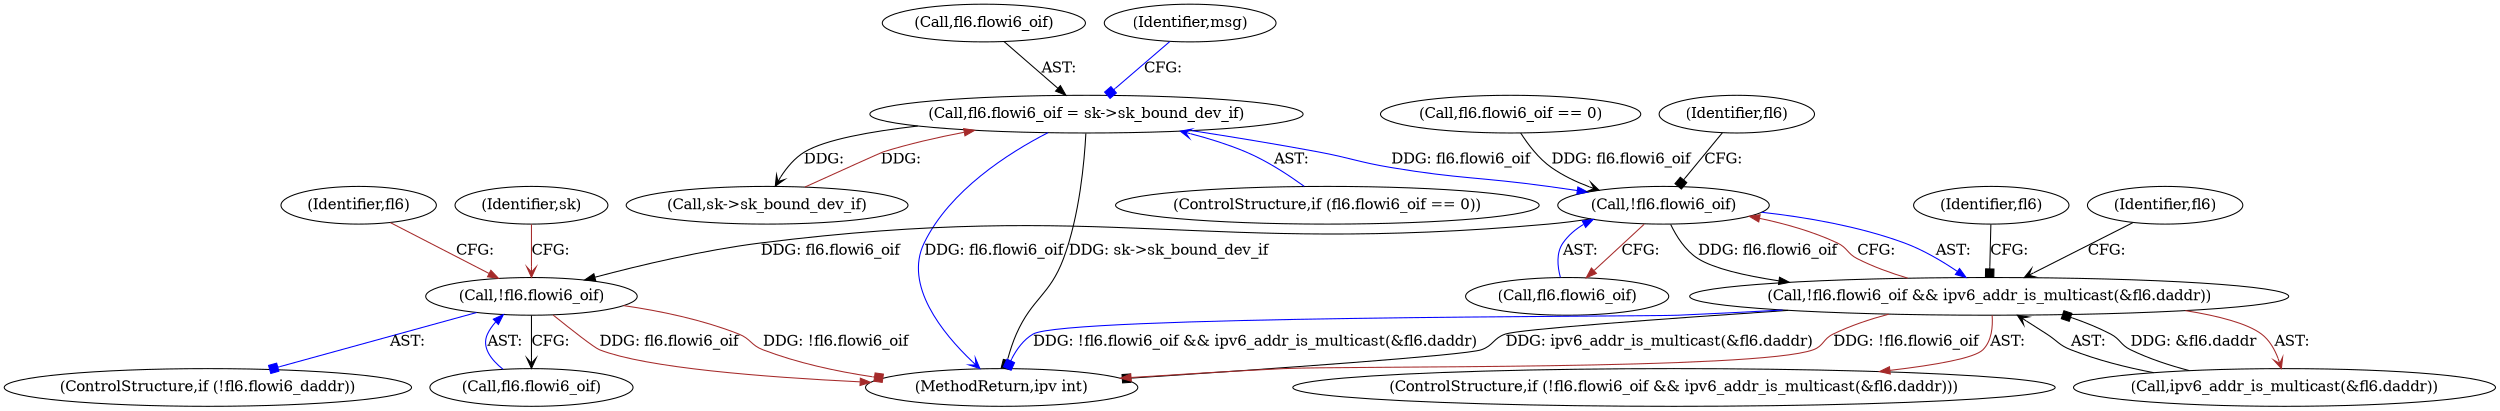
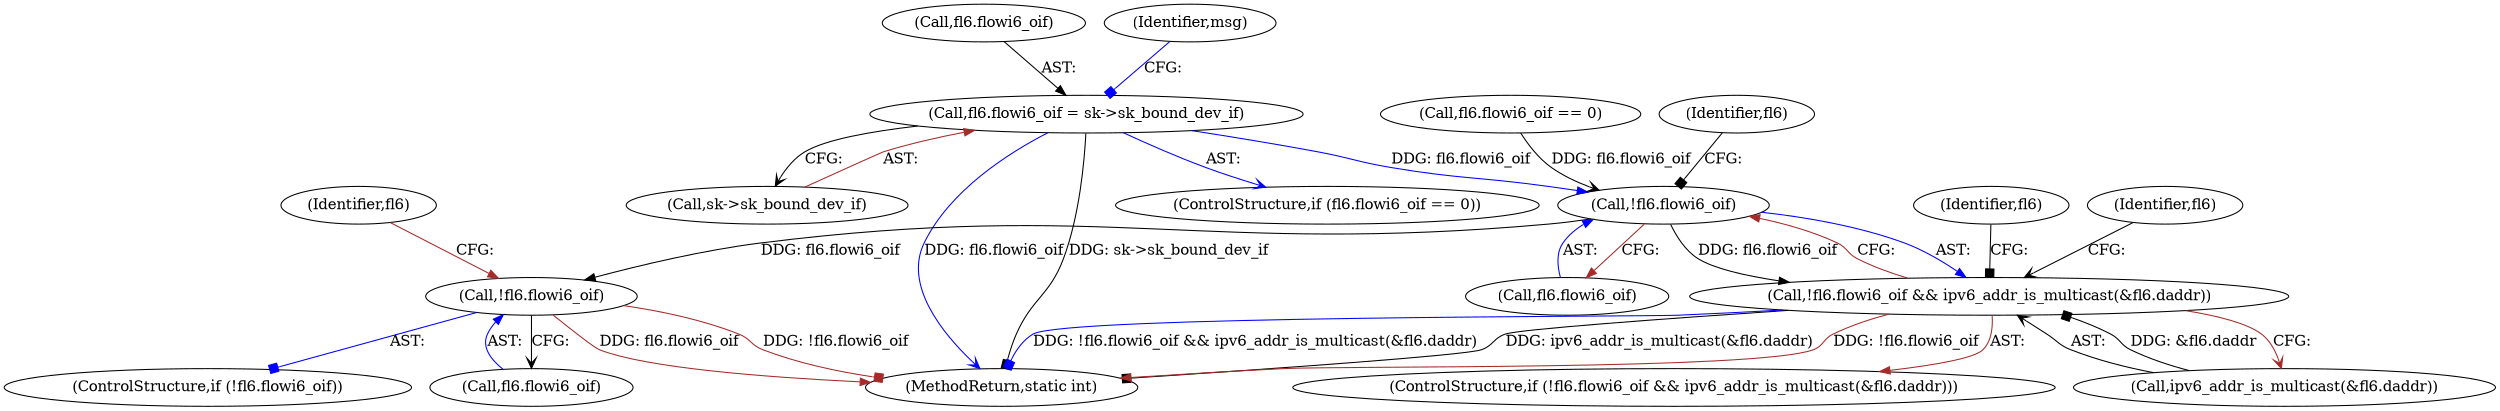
(1250, 154) -> (1189, 161)
(826, 160) -> (826, 160)
(903, 160) -> (903, 160)
(531, 205) -> none
(2294, 342) -> (2294, 342)
(208, 387) -> (208, 387)
(1002, 387) -> (1002, 387)
